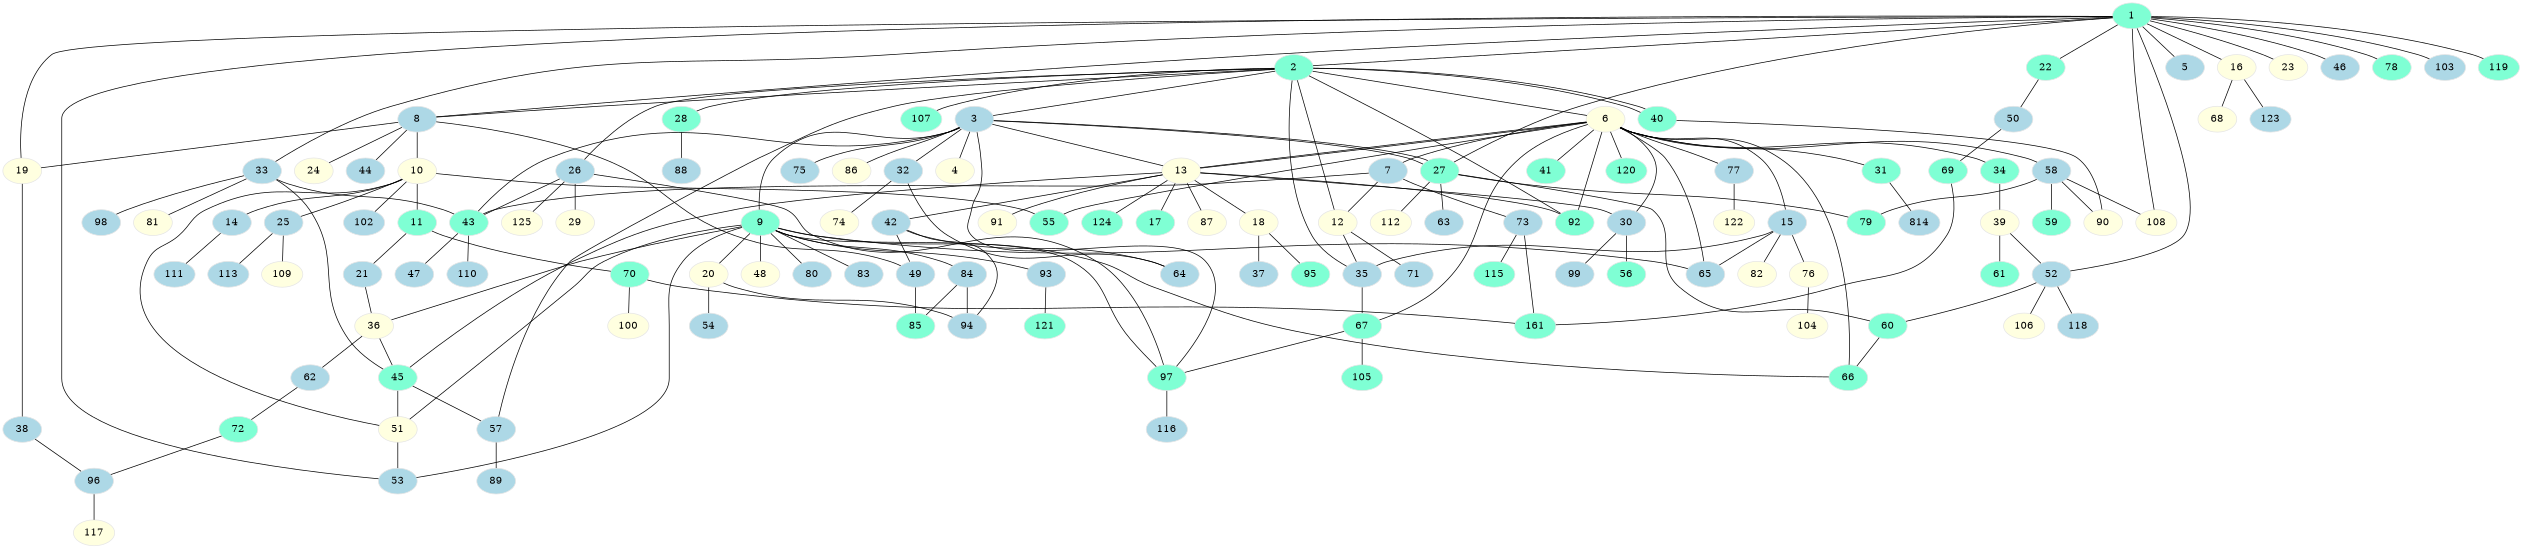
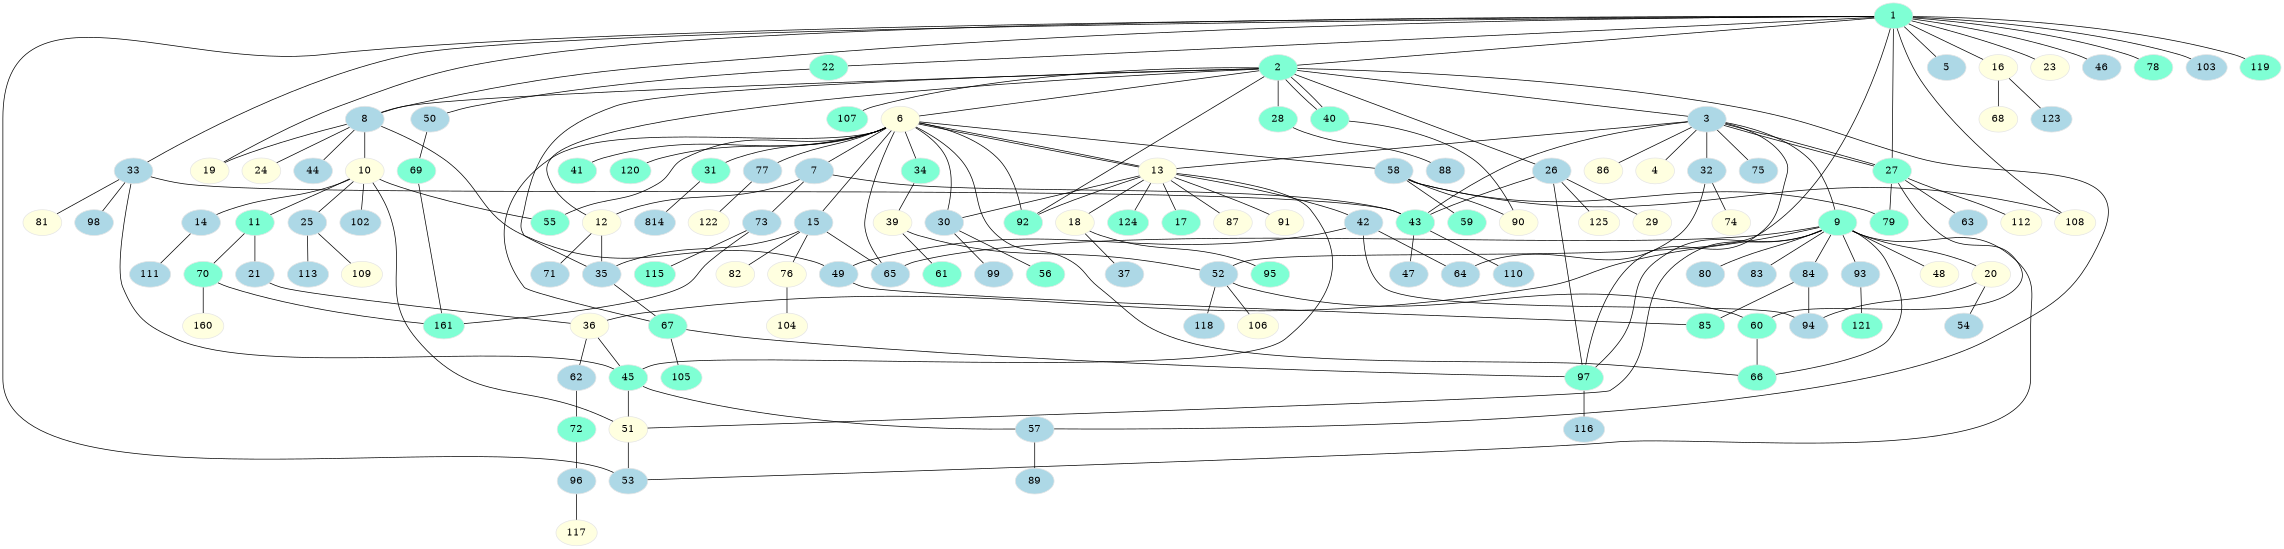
(628, 326) -> (203, 326)
(22, 429) -> none
